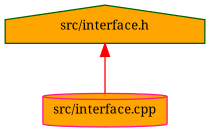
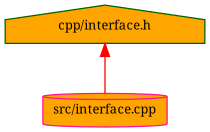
(105, 26) -> (105, 26)
